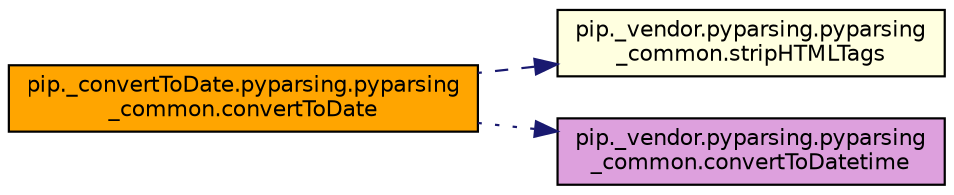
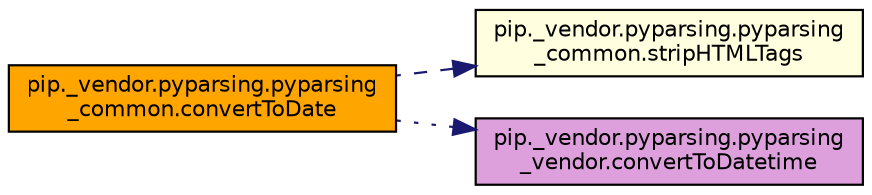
(243, 98) -> (202, 98)
(751, 152) -> (669, 152)
